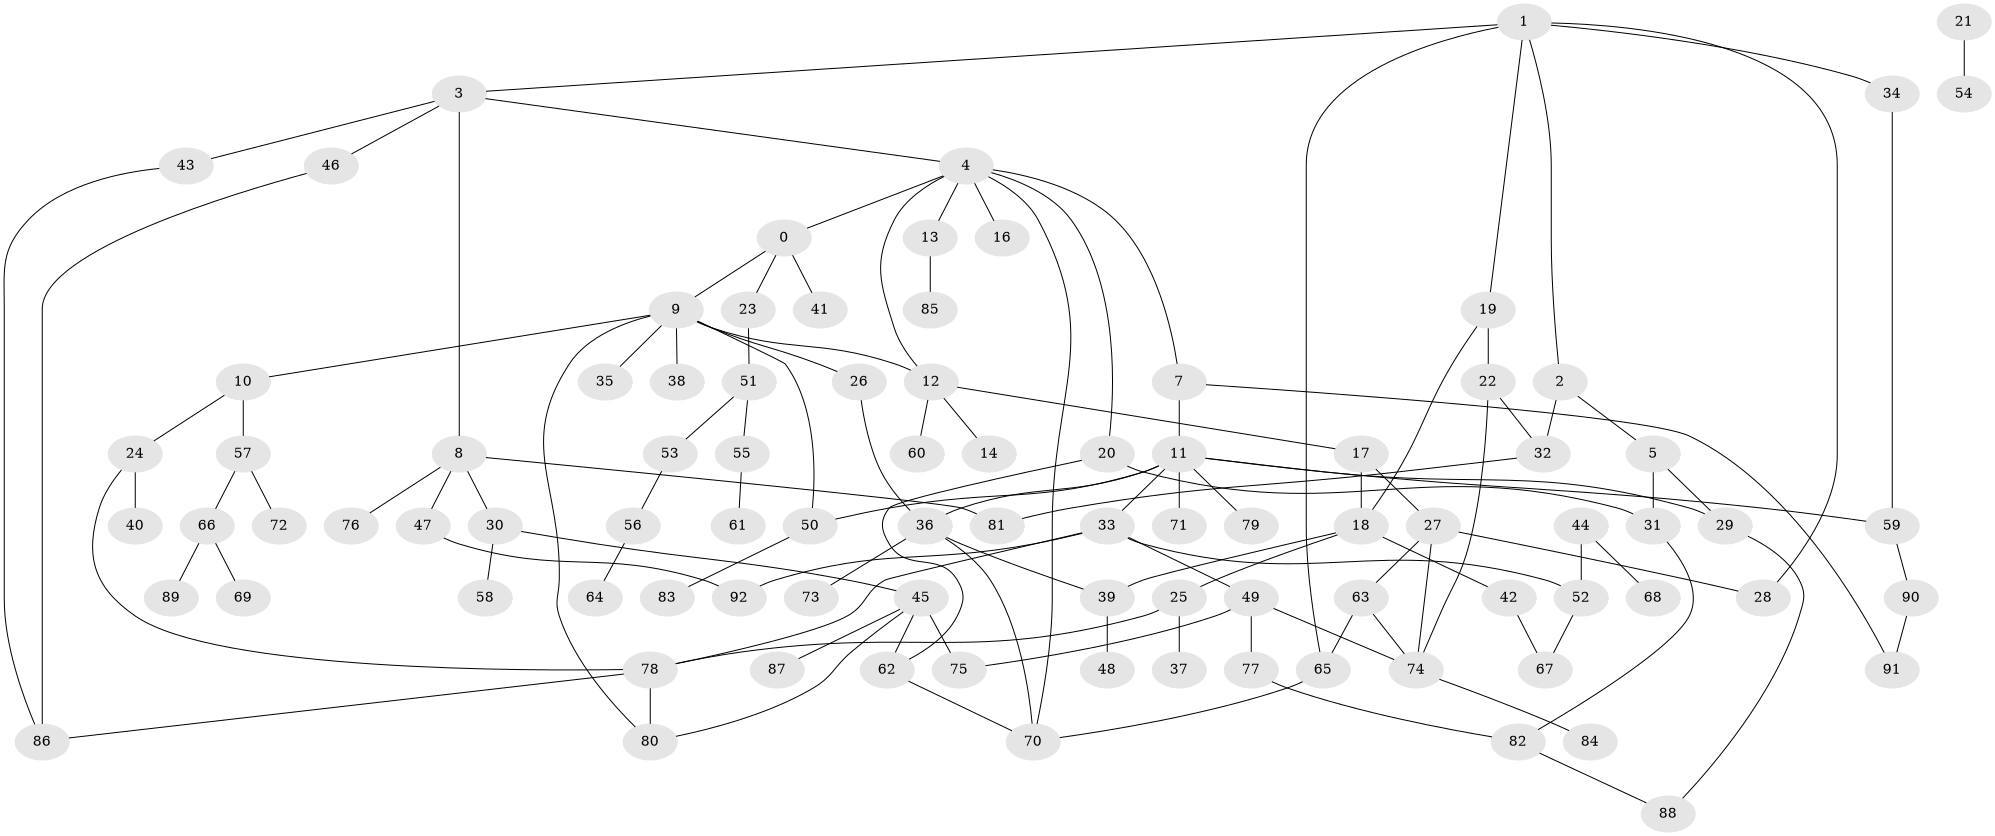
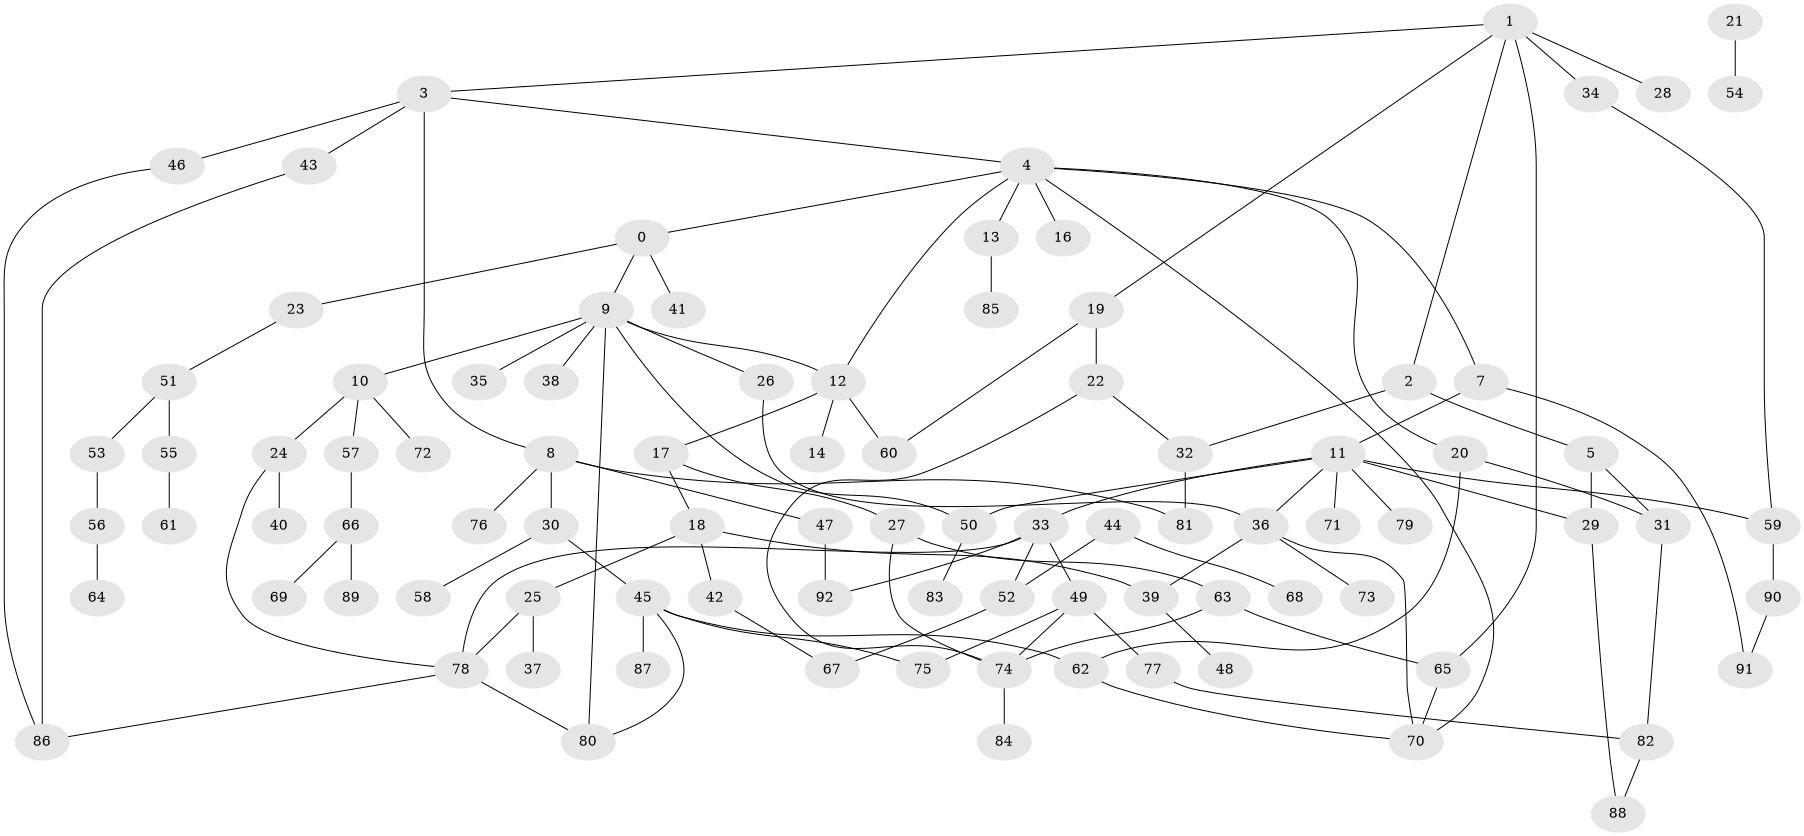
(1425, 418) -> (993, 382)
(261, 490) -> (392, 418)
(1599, 561) -> none
